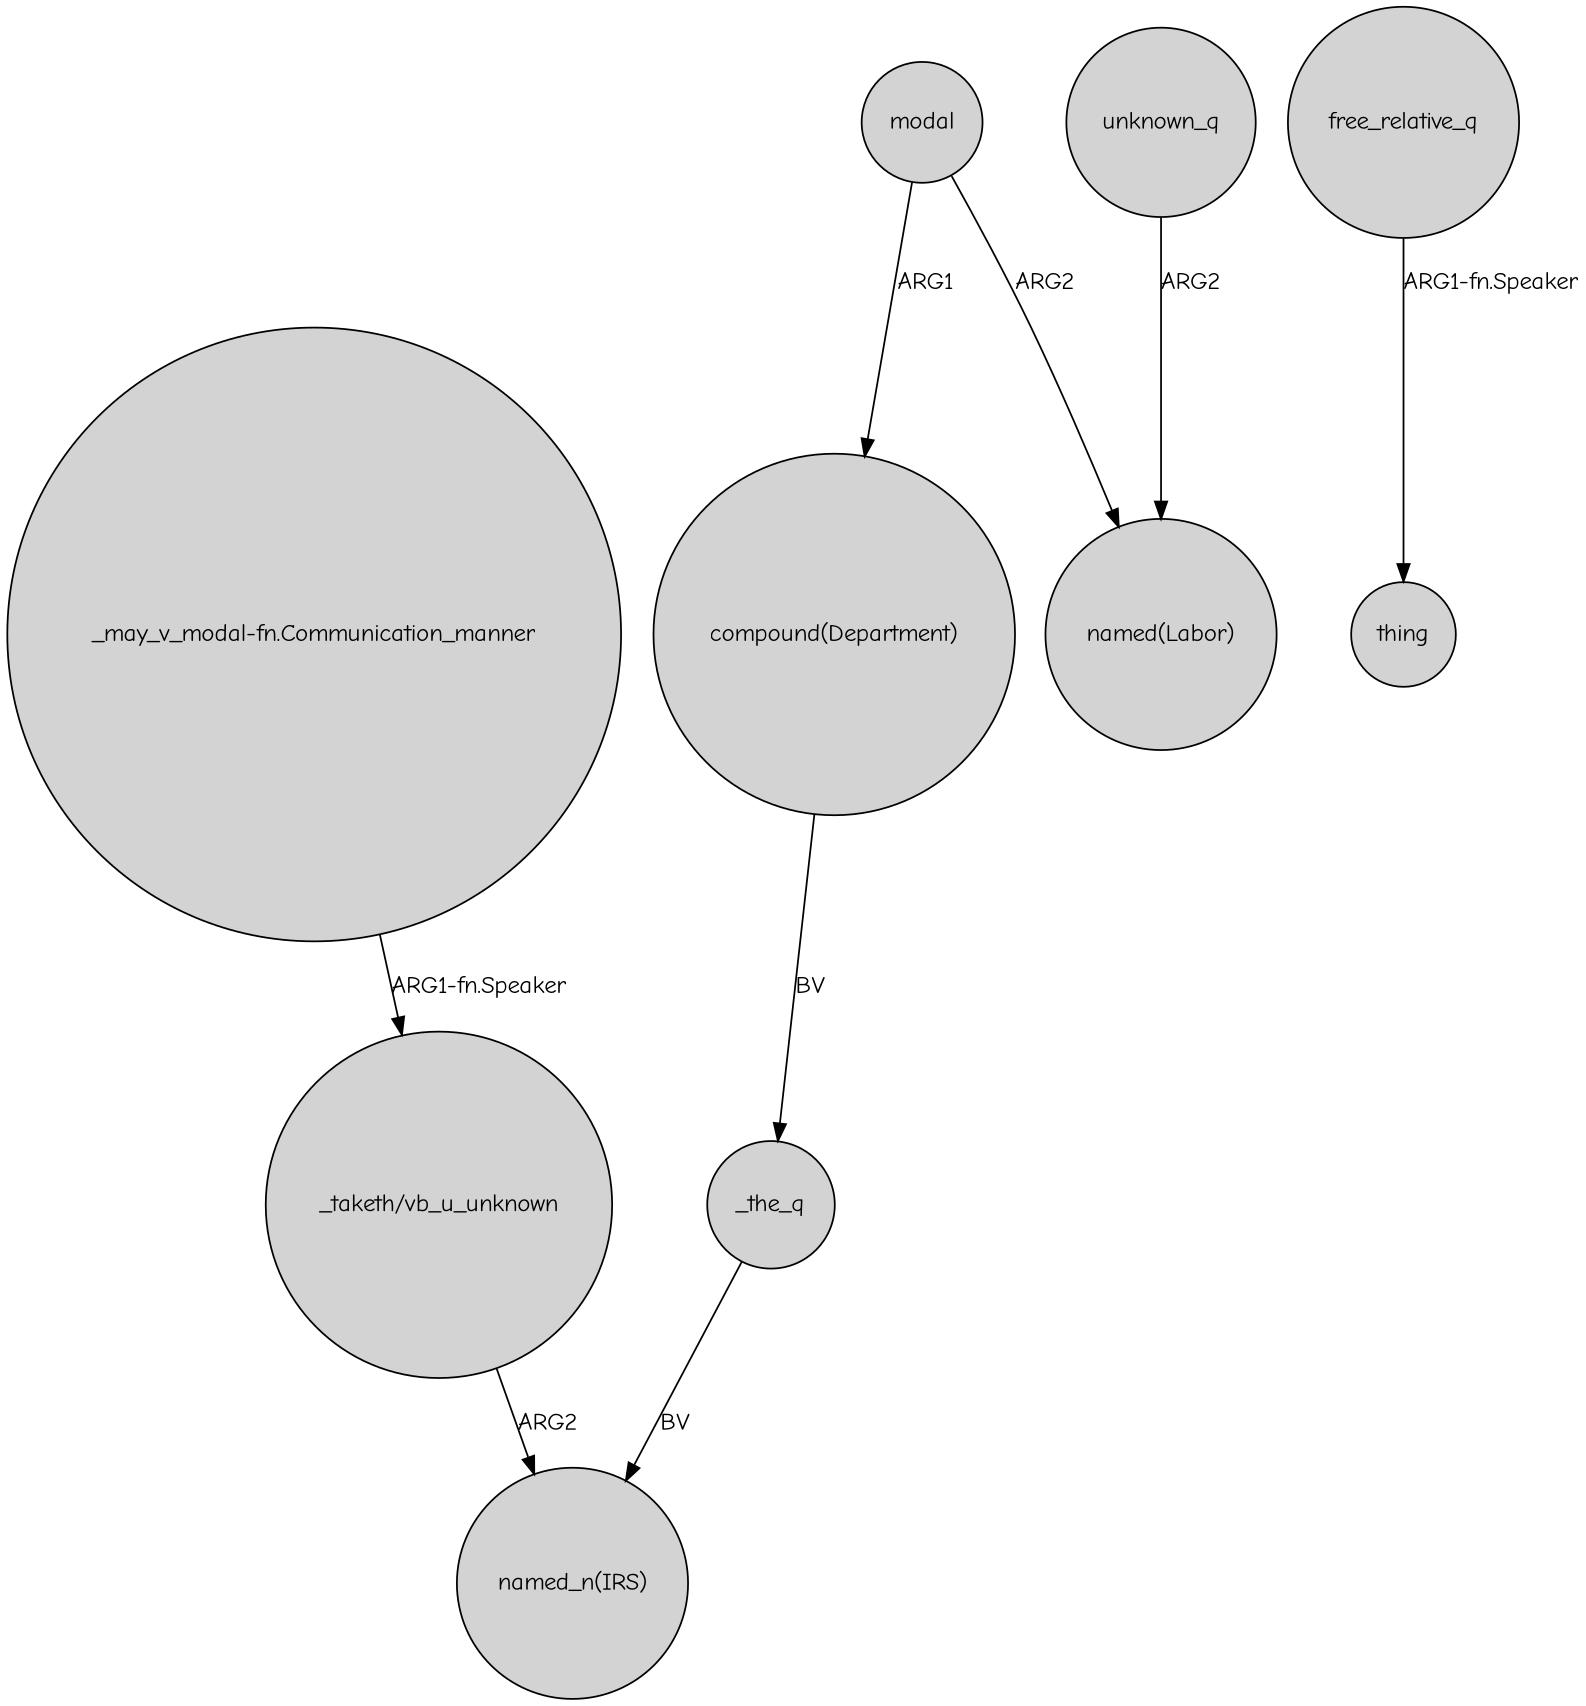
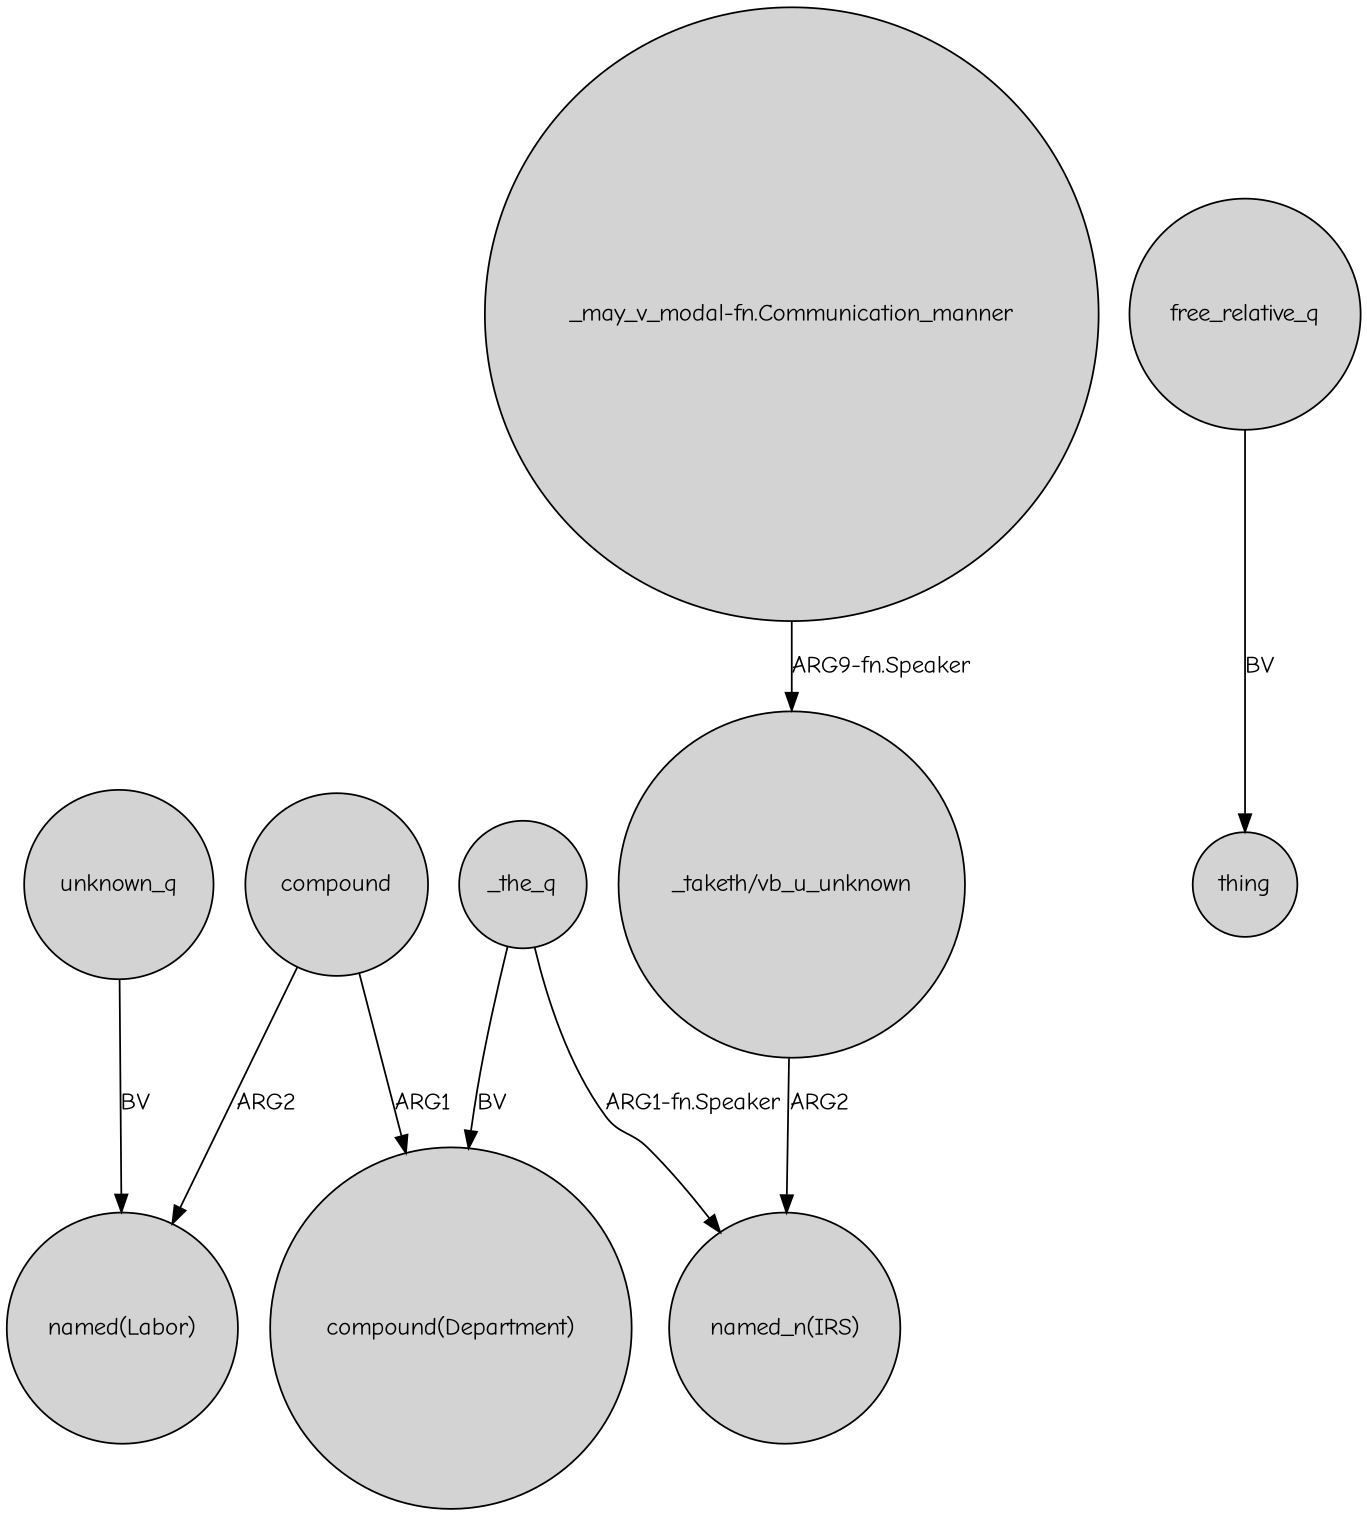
(922, 122) -> (337, 885)
(1191, 282) -> (136, 1103)
(1491, 282) -> (1260, 666)
(797, 969) -> (487, 1038)
(479, 986) -> (881, 666)
(675, 1423) -> (693, 1103)
